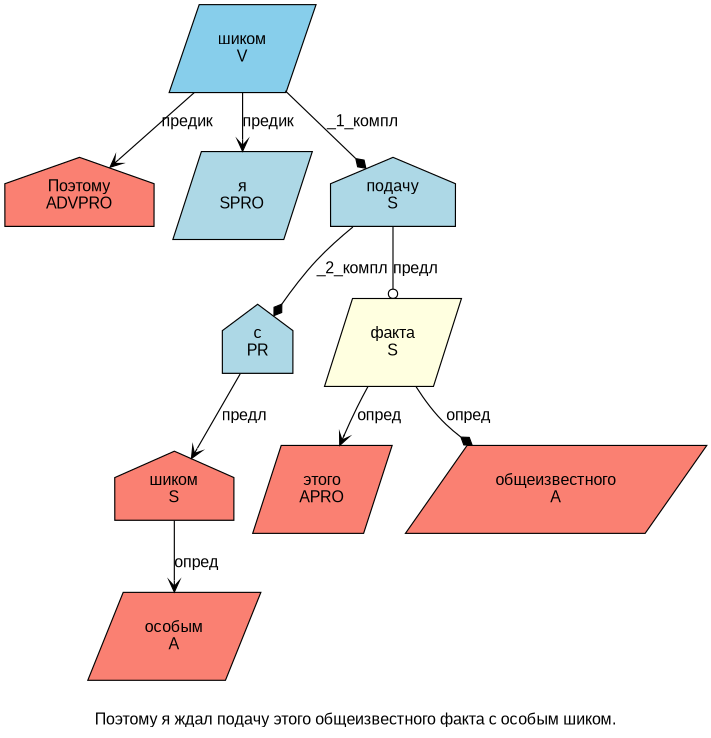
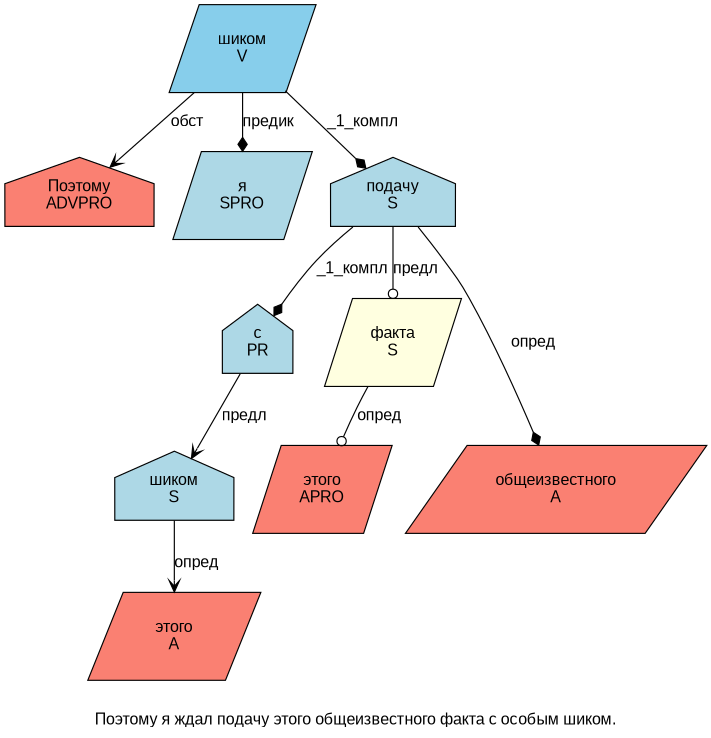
(243, 116) -> (243, 116)
(188, 122) -> (188, 122)
(352, 269) -> (352, 269)
(355, 411) -> (355, 411)
(436, 414) -> (483, 325)
(174, 489) -> (174, 489)
(174, 636) -> (174, 636)
